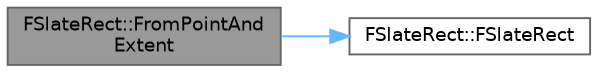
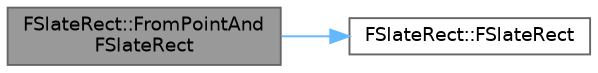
(144, 36) -> (144, 36)
